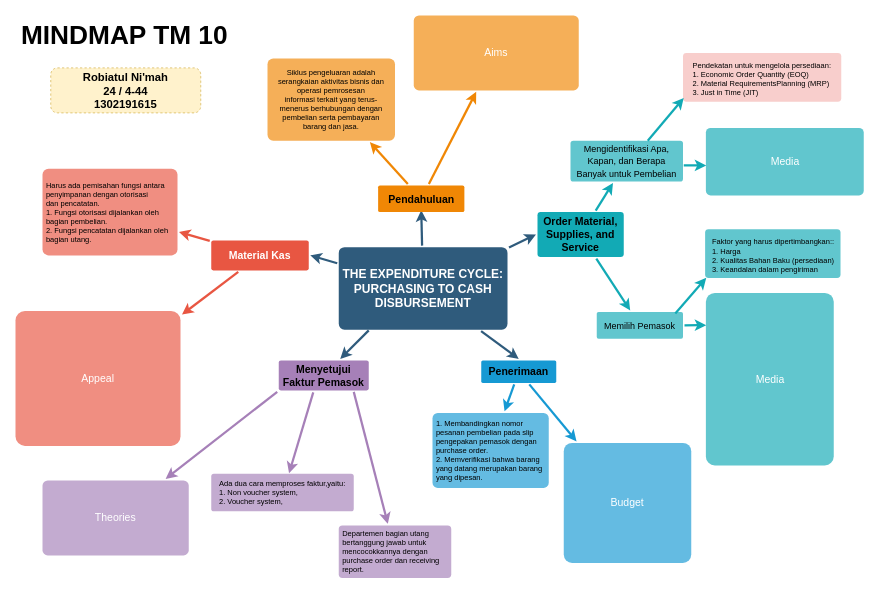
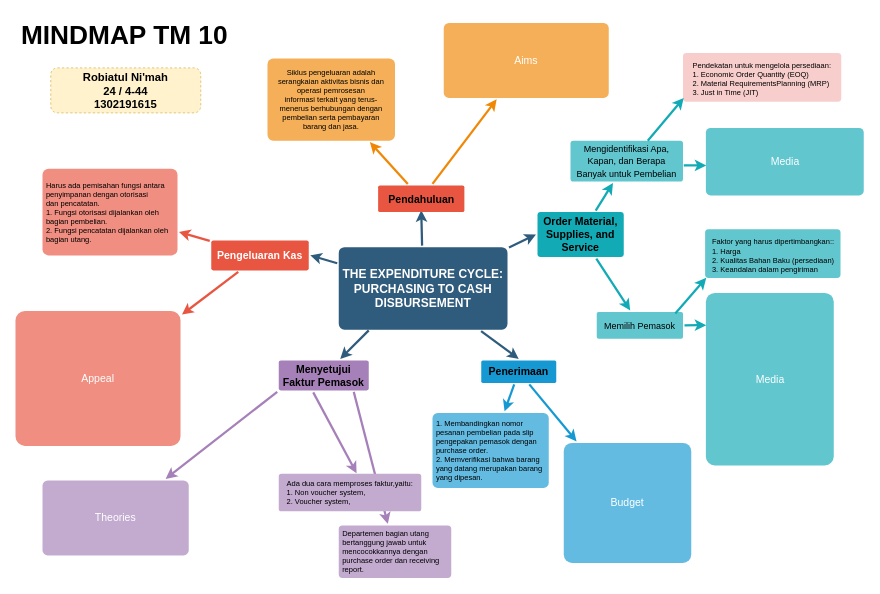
(496, 53) -> (526, 60)
(421, 199) -> (421, 199)
(260, 255) -> (260, 255)
(282, 493) -> (350, 493)
